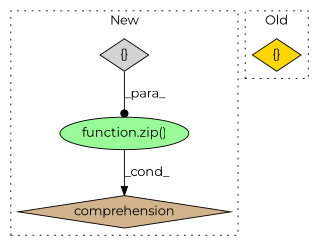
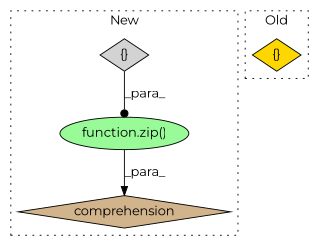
(147, 173) -> (145, 173)
